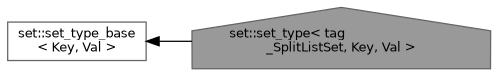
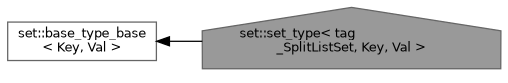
(77, 41) -> (82, 41)
